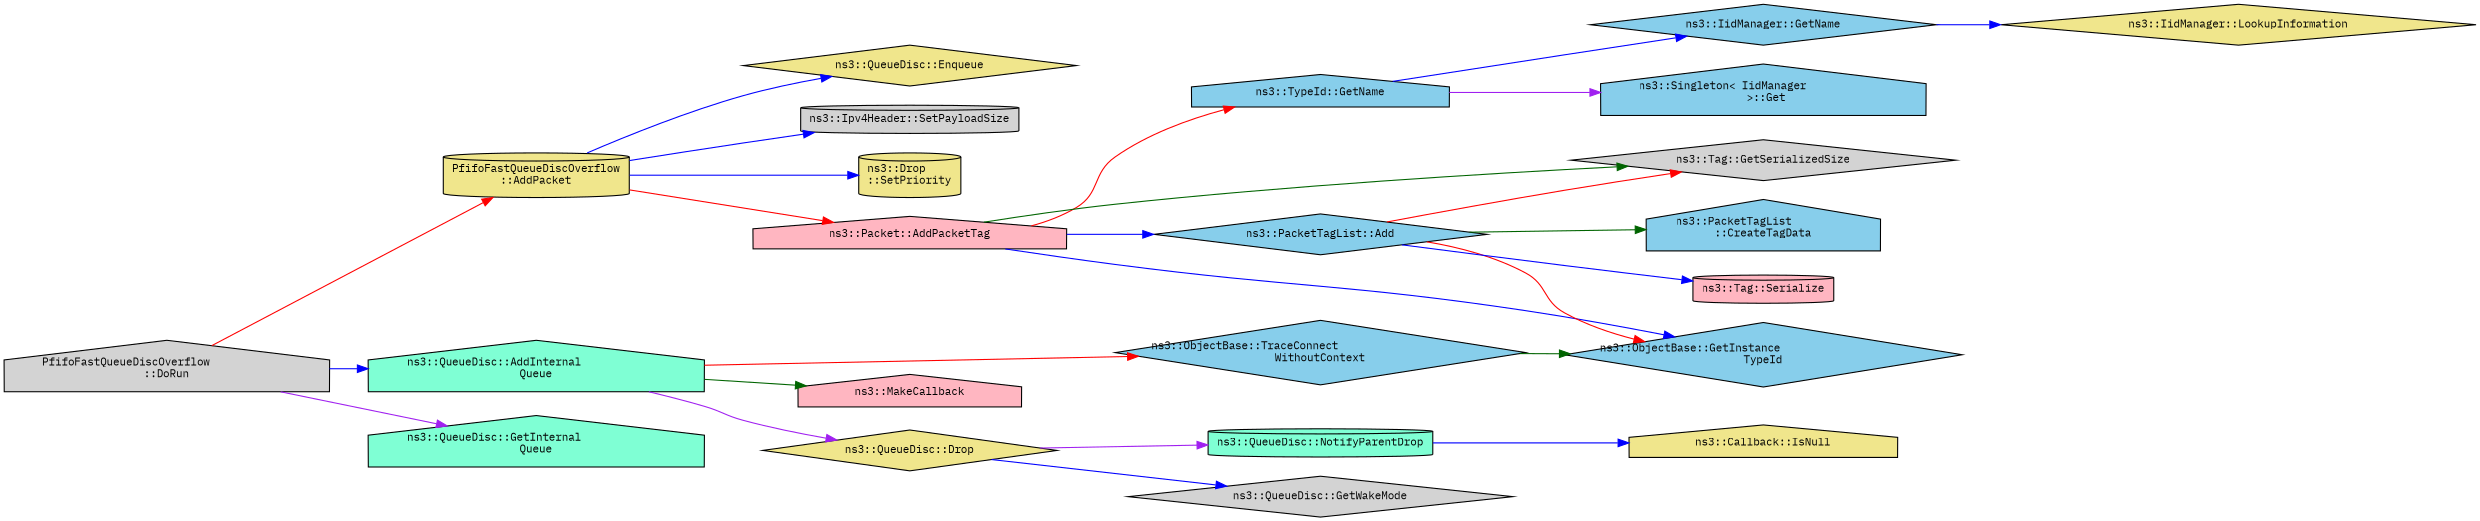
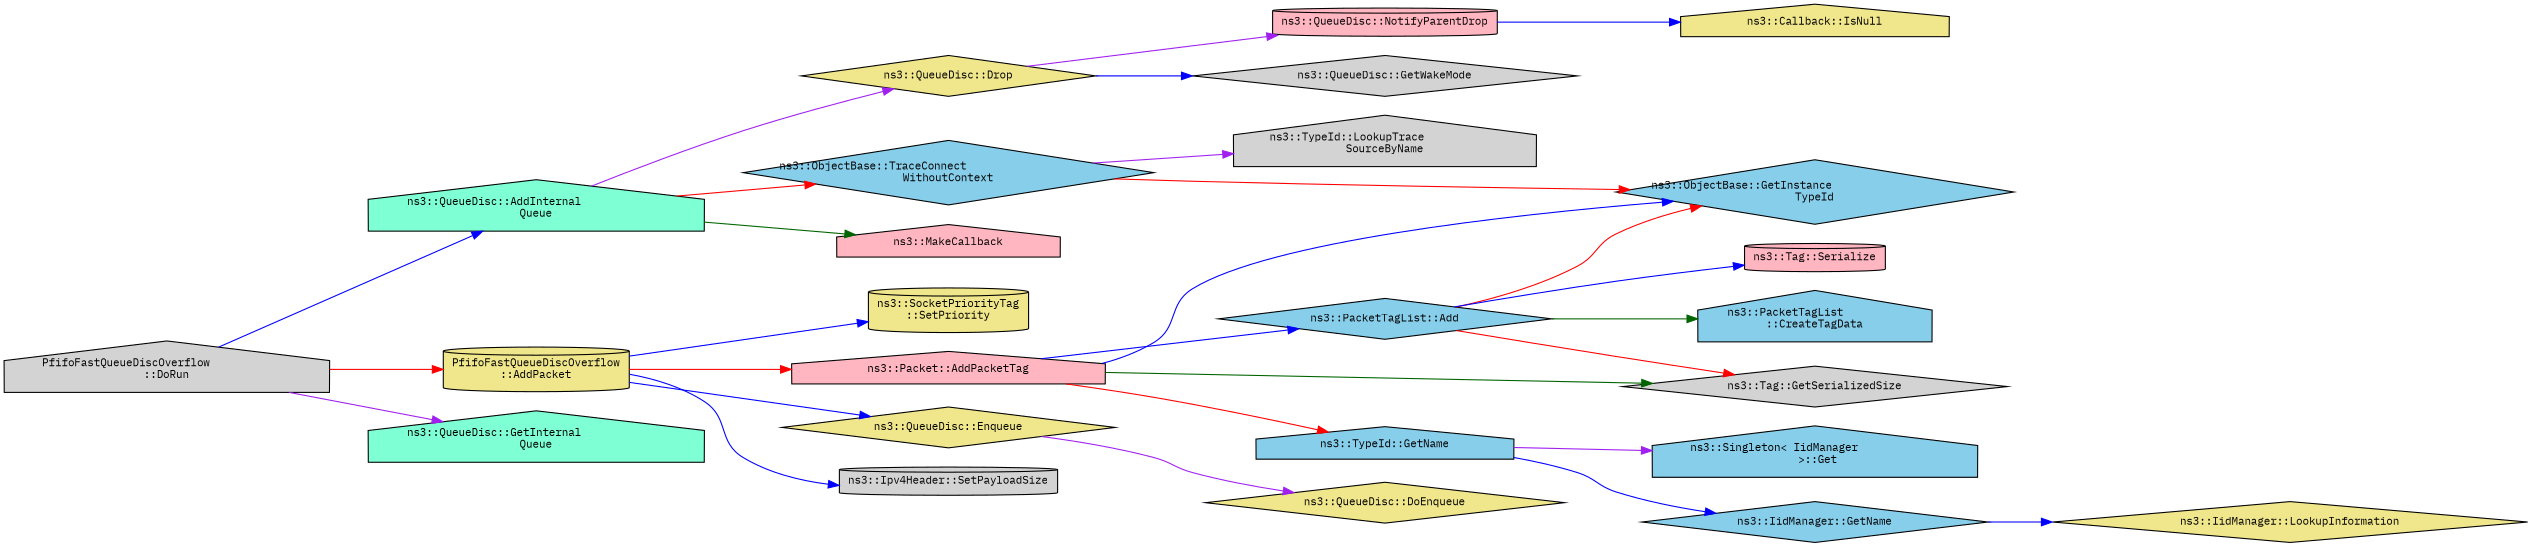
none -> (1385, 144)
(910, 175) -> (948, 310)
(1539, 354) -> (1367, 185)
(1320, 443) -> (1385, 22)
none -> (1385, 503)
